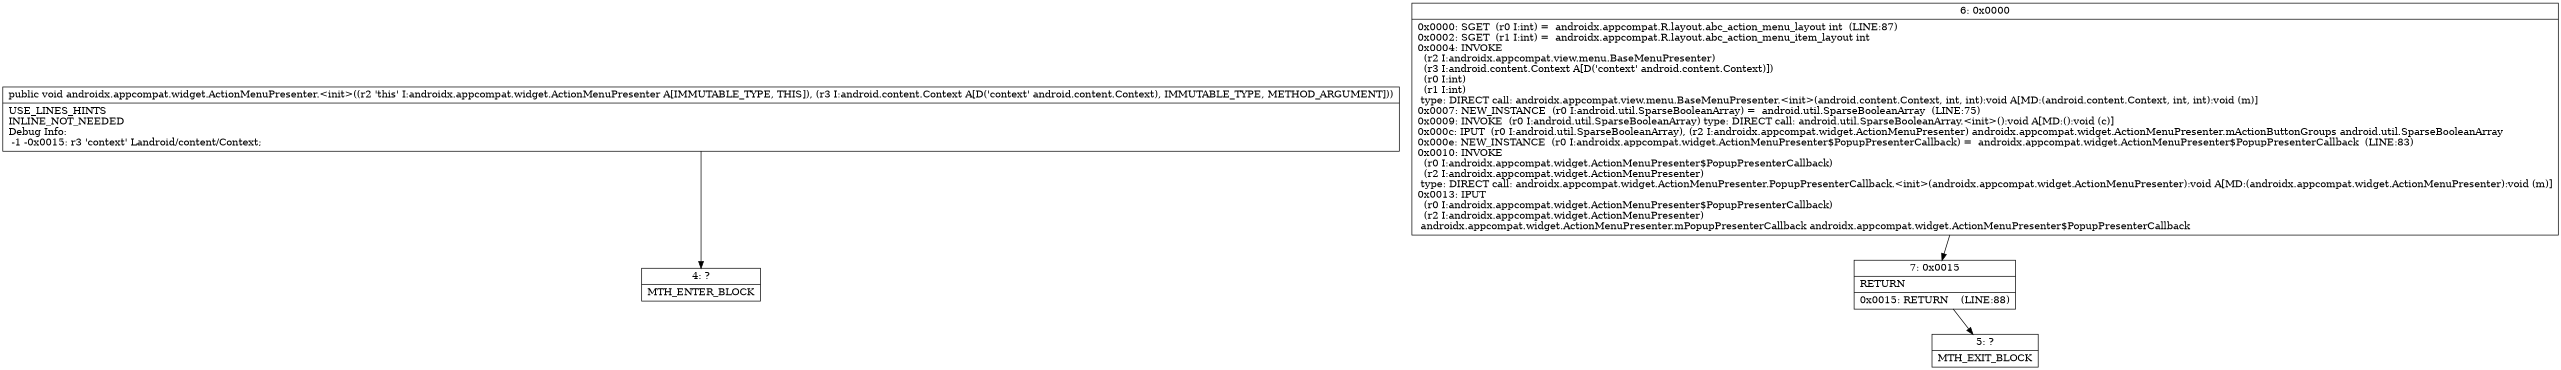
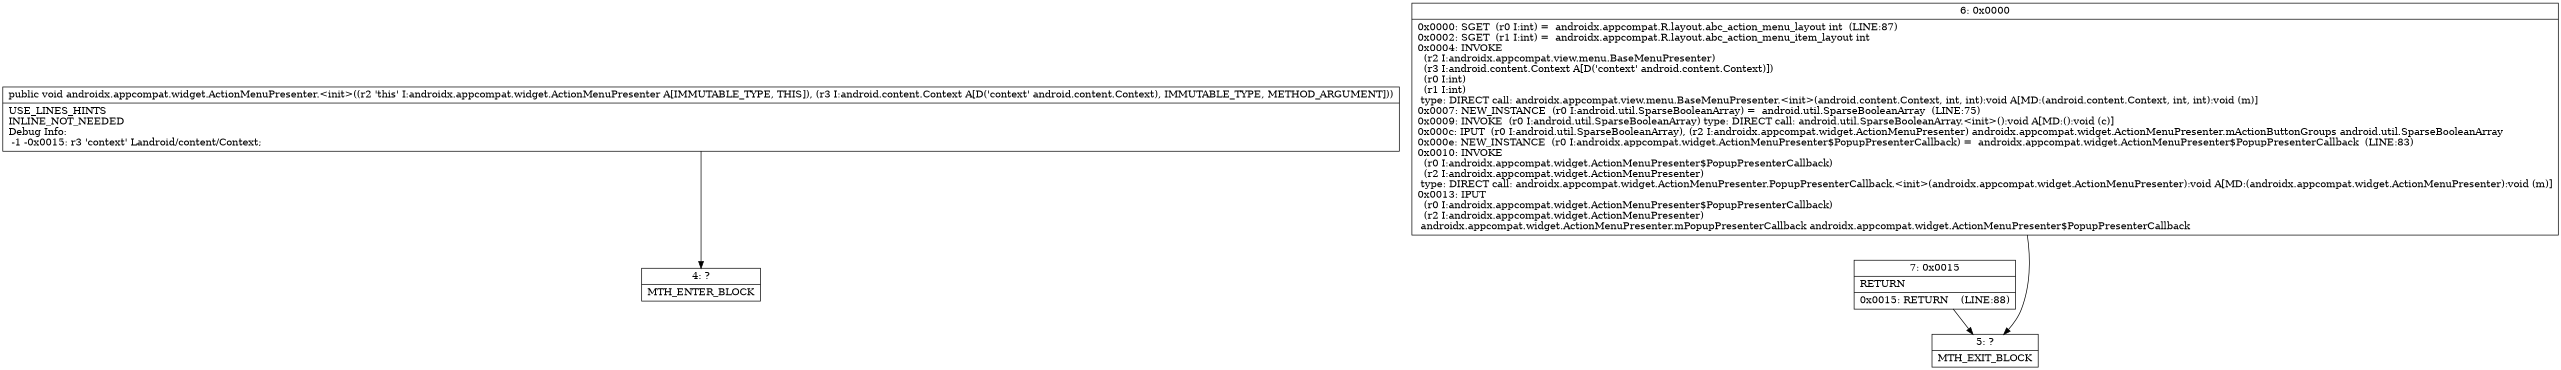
(1947, 244) -> (2028, 284)
